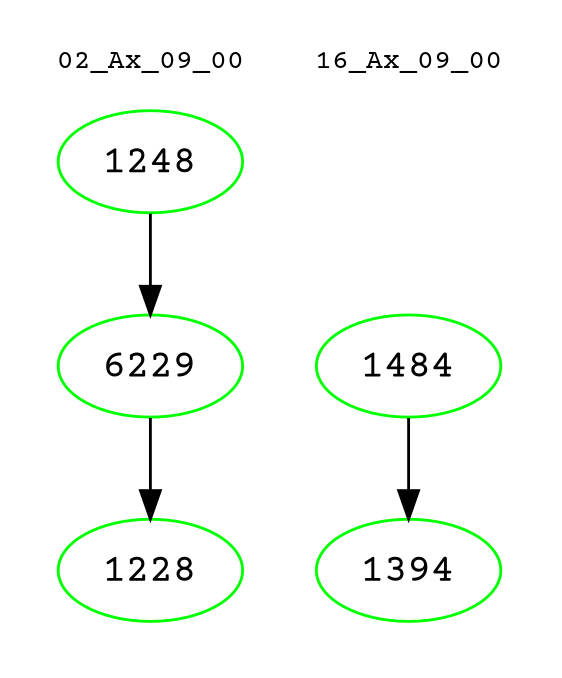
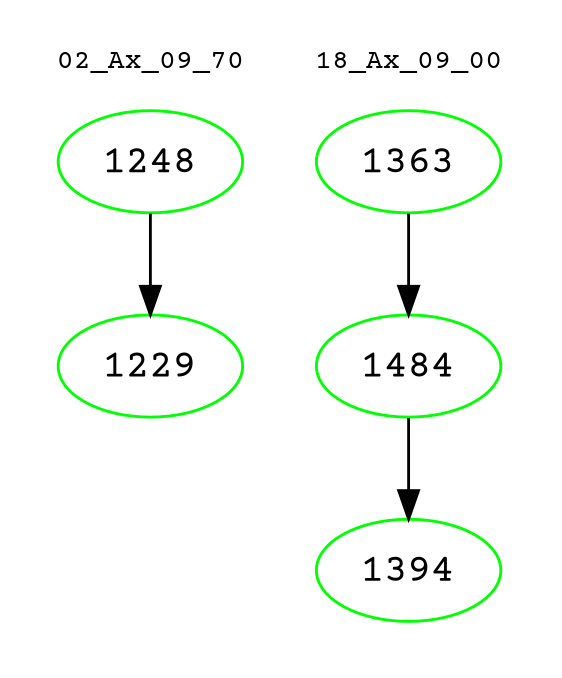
(152, 61) -> (152, 61)
(410, 61) -> (410, 61)
none -> (409, 162)
(150, 366) -> (150, 366)
(150, 570) -> none
